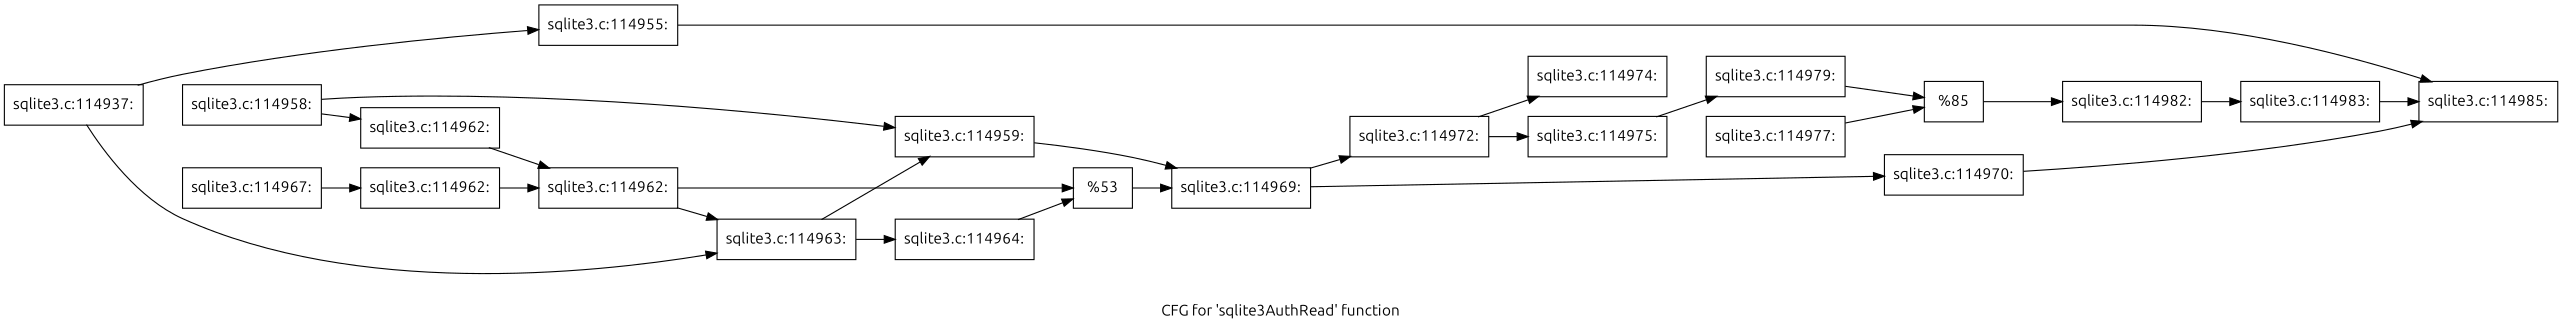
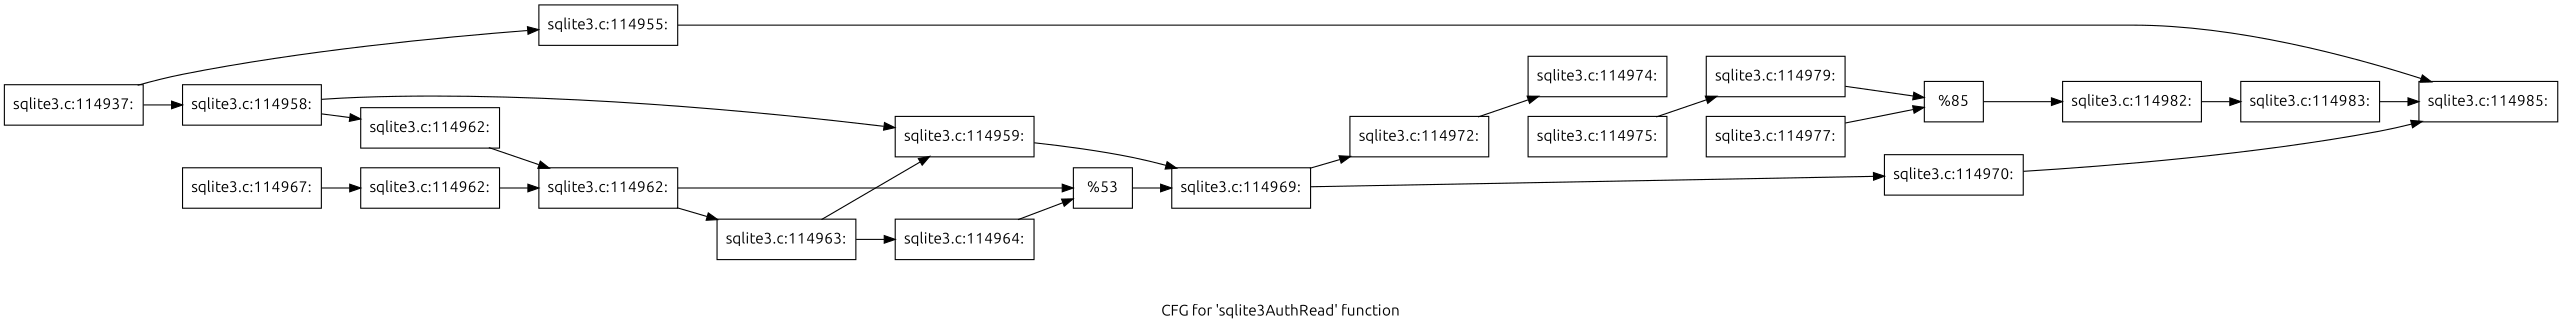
(1503, 137) -> none
(374, 267) -> (157, 105)
